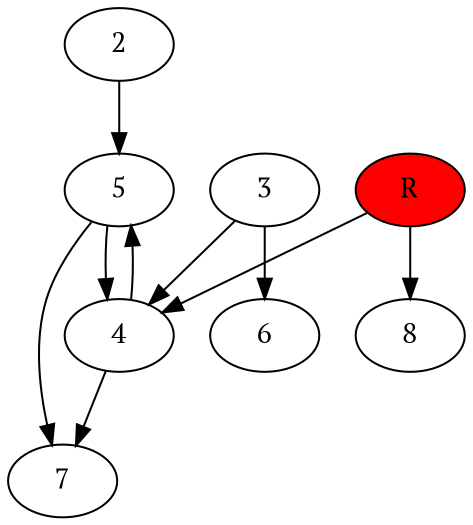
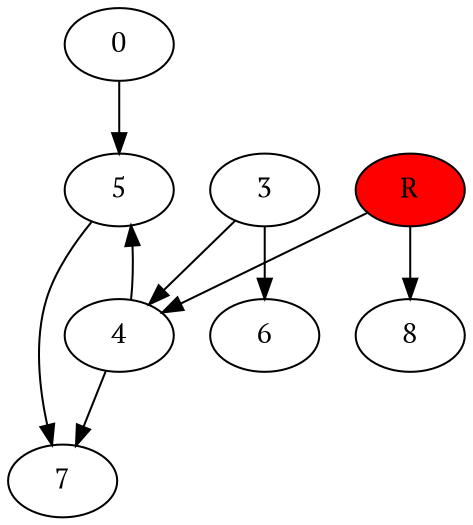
(119, 44) -> (119, 44)
(106, 252) -> none
